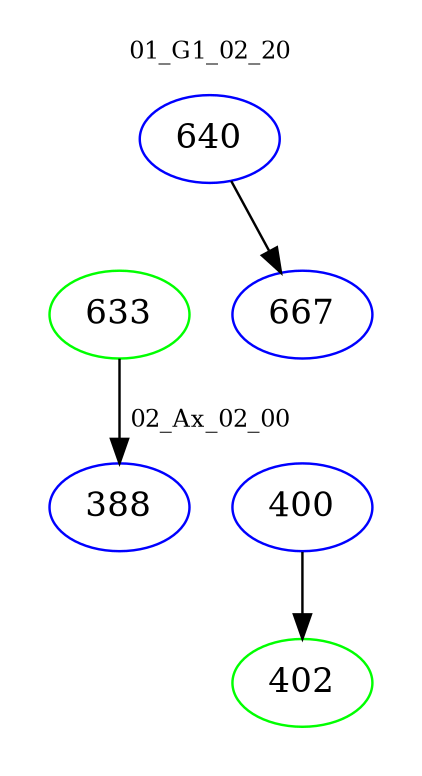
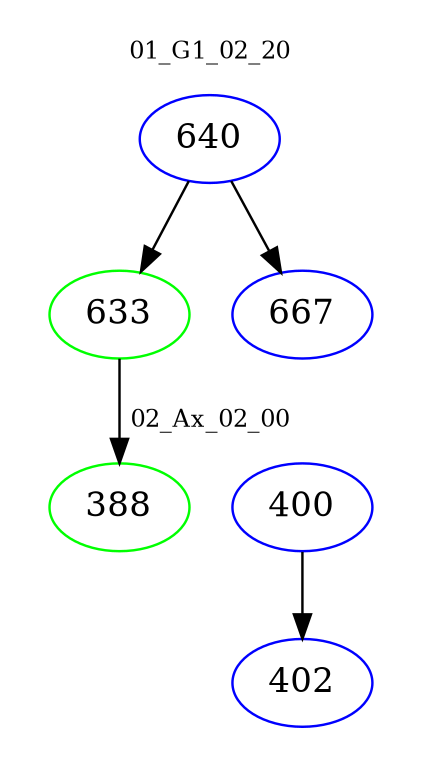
none -> (171, 215)
(120, 507) -> (120, 507)
(302, 683) -> (302, 683)
